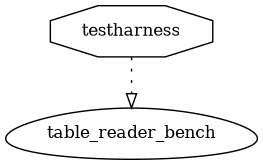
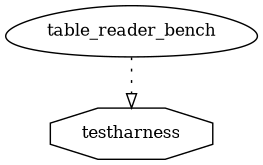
(132, 76) -> (132, 76)
